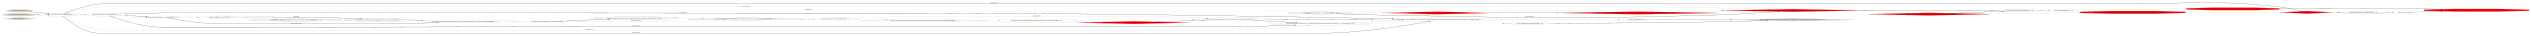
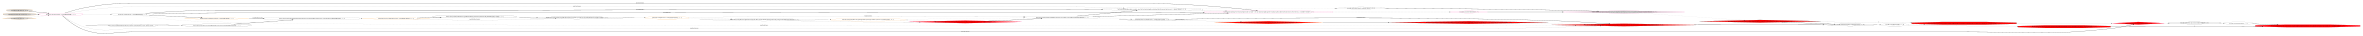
(222, 17) -> none
